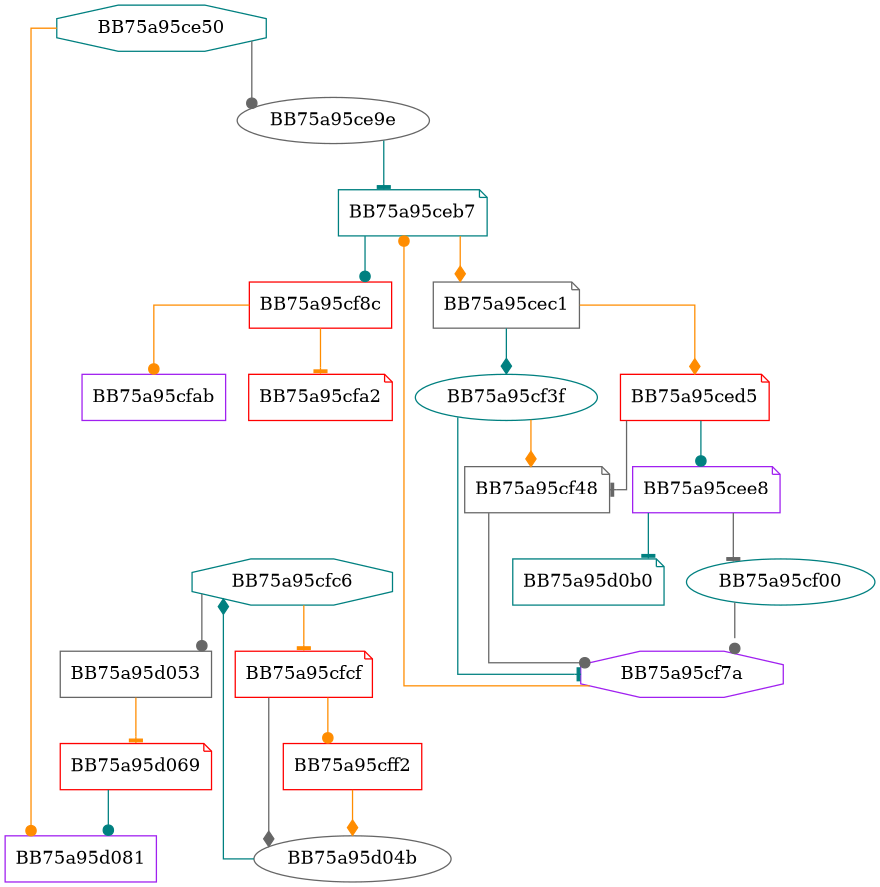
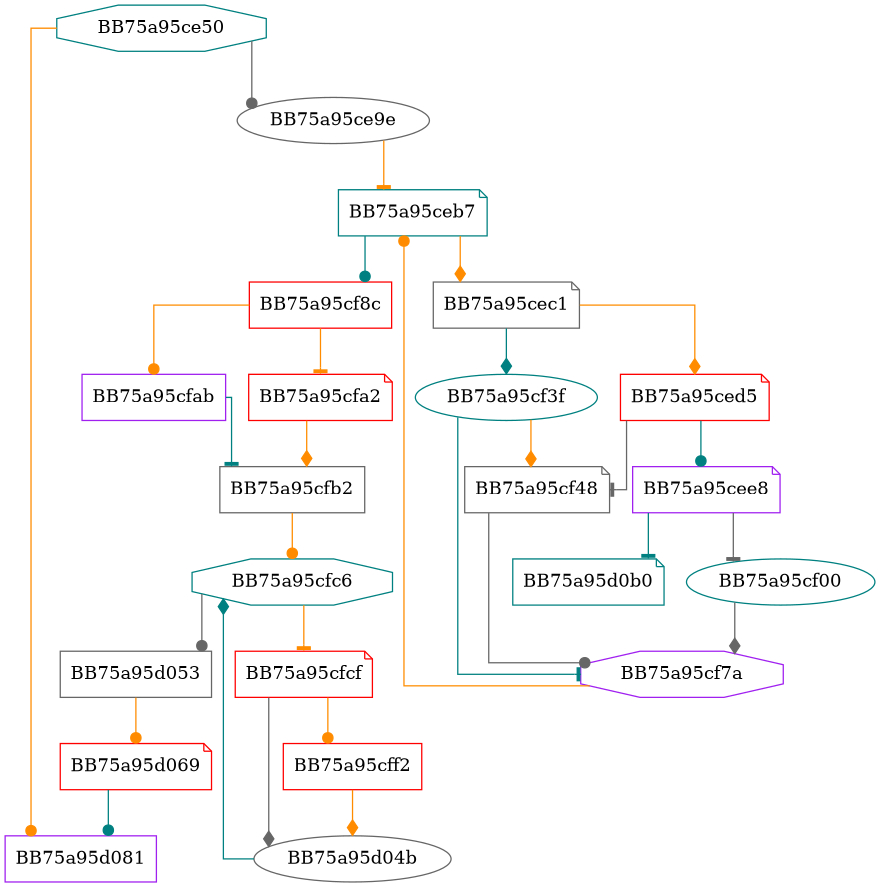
(384, 162) -> (384, 162)
none -> (292, 490)
(735, 620) -> (735, 620)
(136, 717) -> (136, 717)
